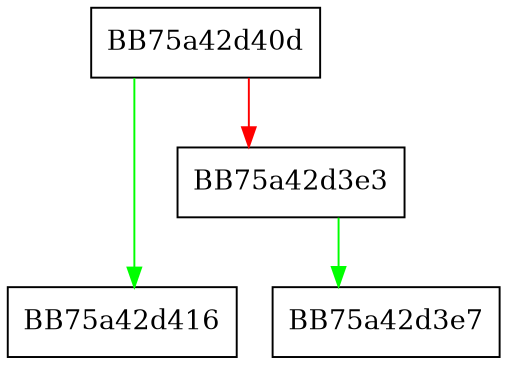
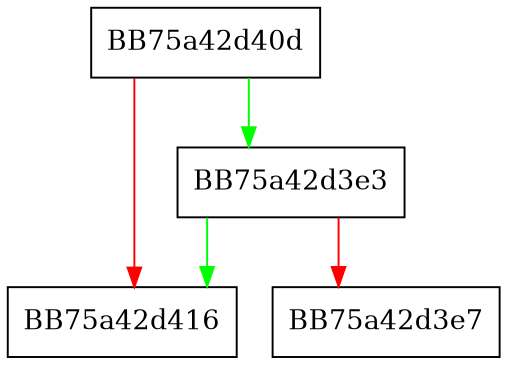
(249, 103) -> (249, 103)
(134, 173) -> (134, 173)
none -> (207, 242)
(339, 242) -> (339, 242)
